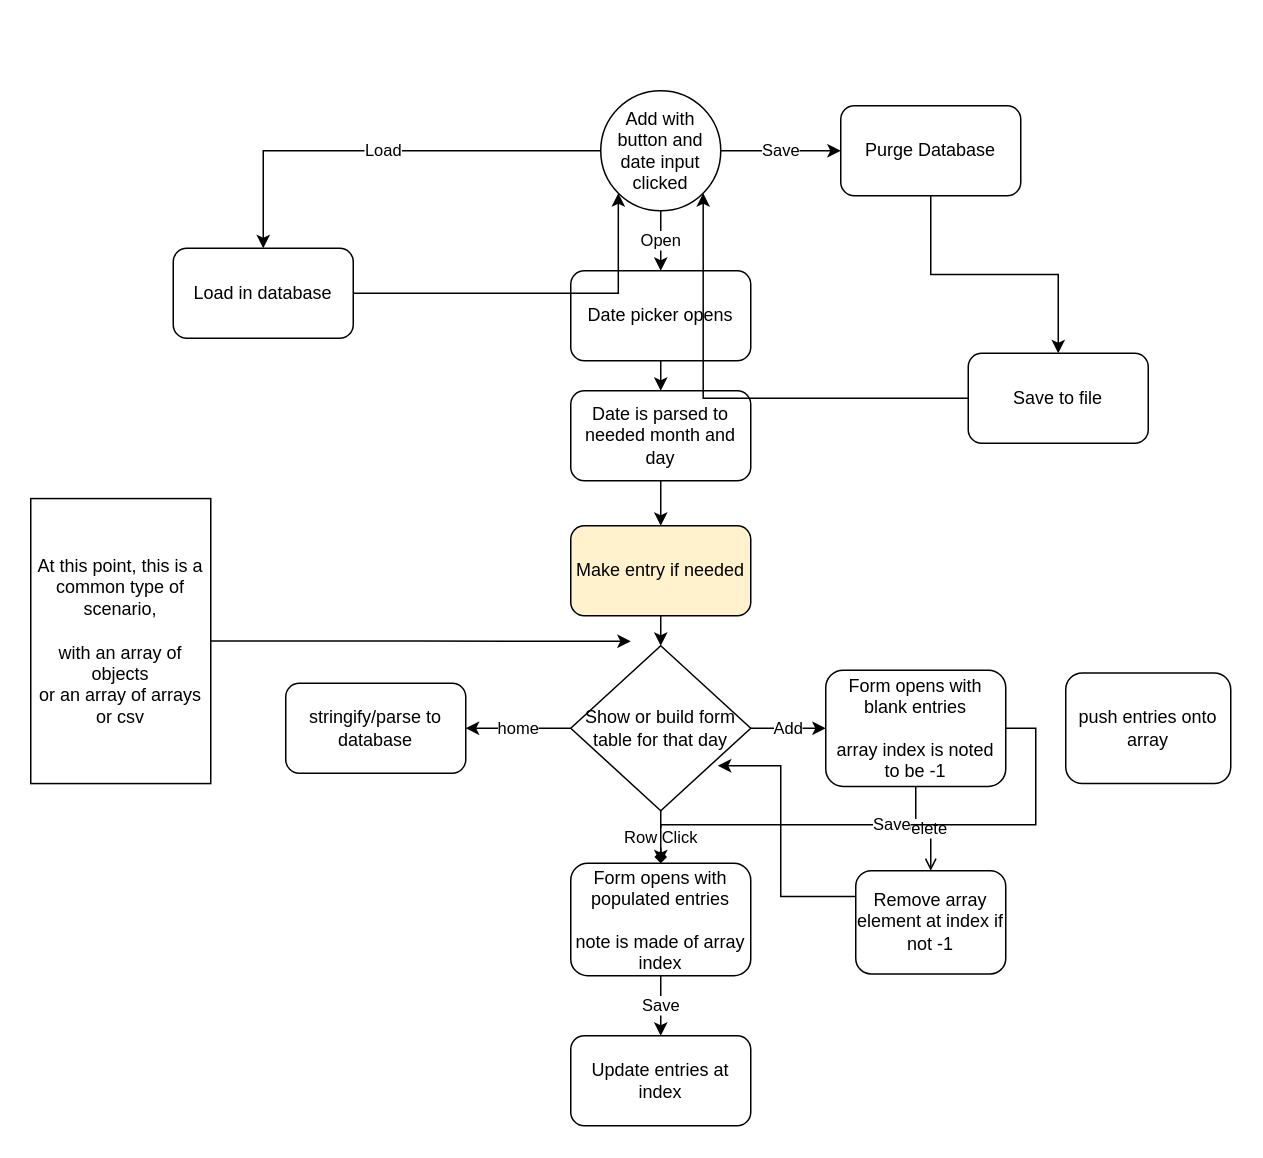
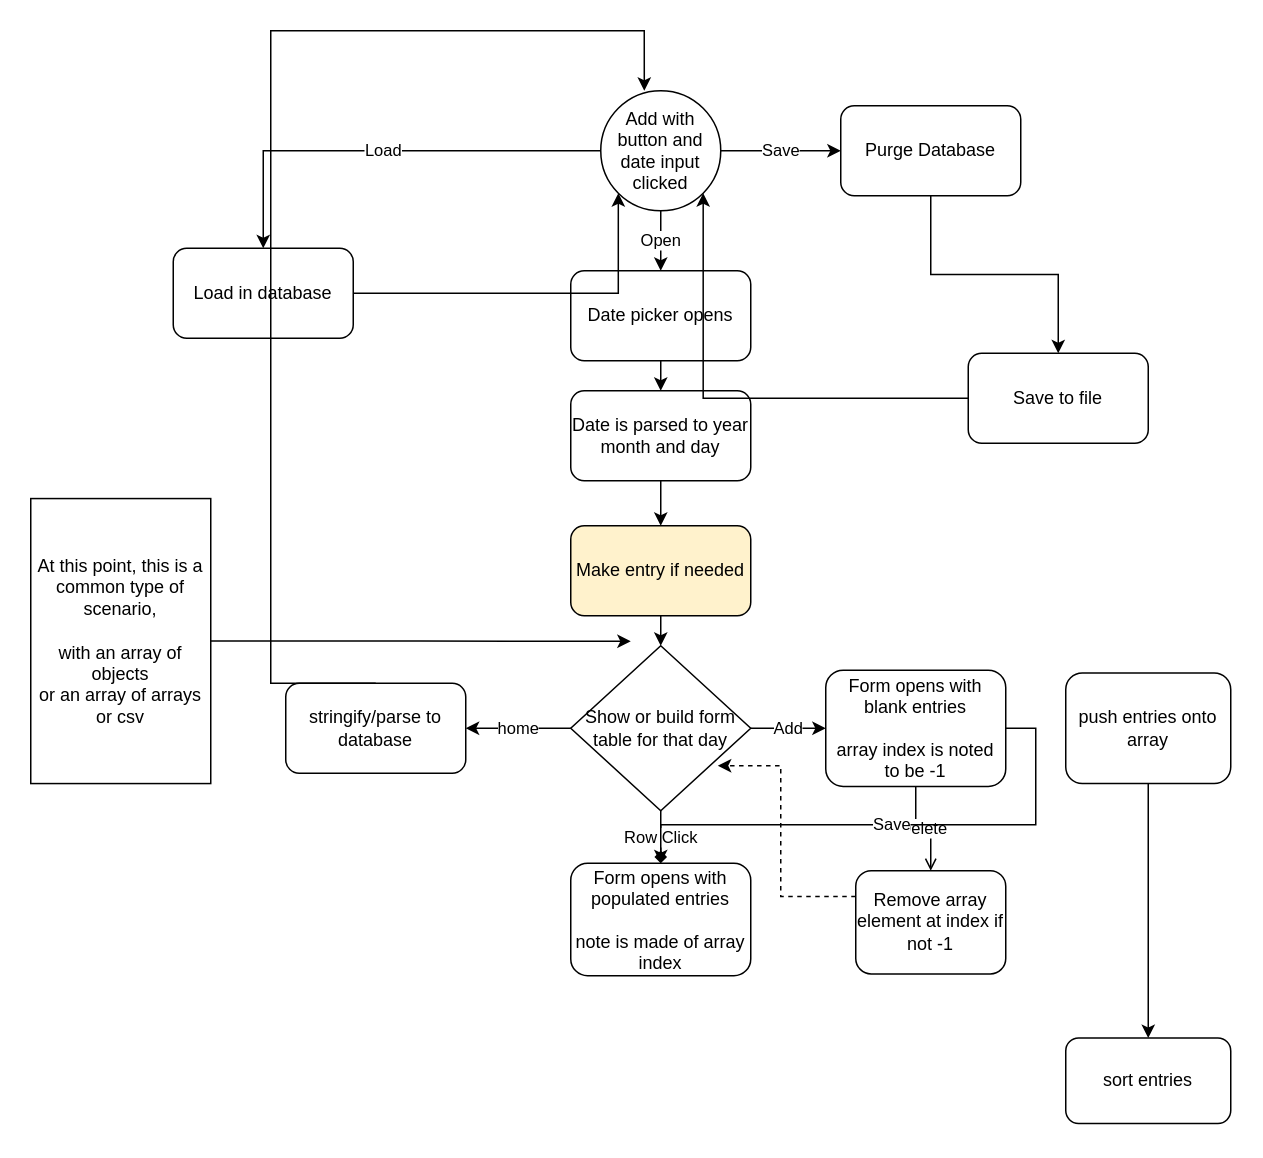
none -> (271, 159)
(661, 436) -> (661, 436)
(781, 840) -> (781, 840)
none -> (1148, 906)
(661, 1001) -> none
(661, 1081) -> none
none -> (1148, 1081)
